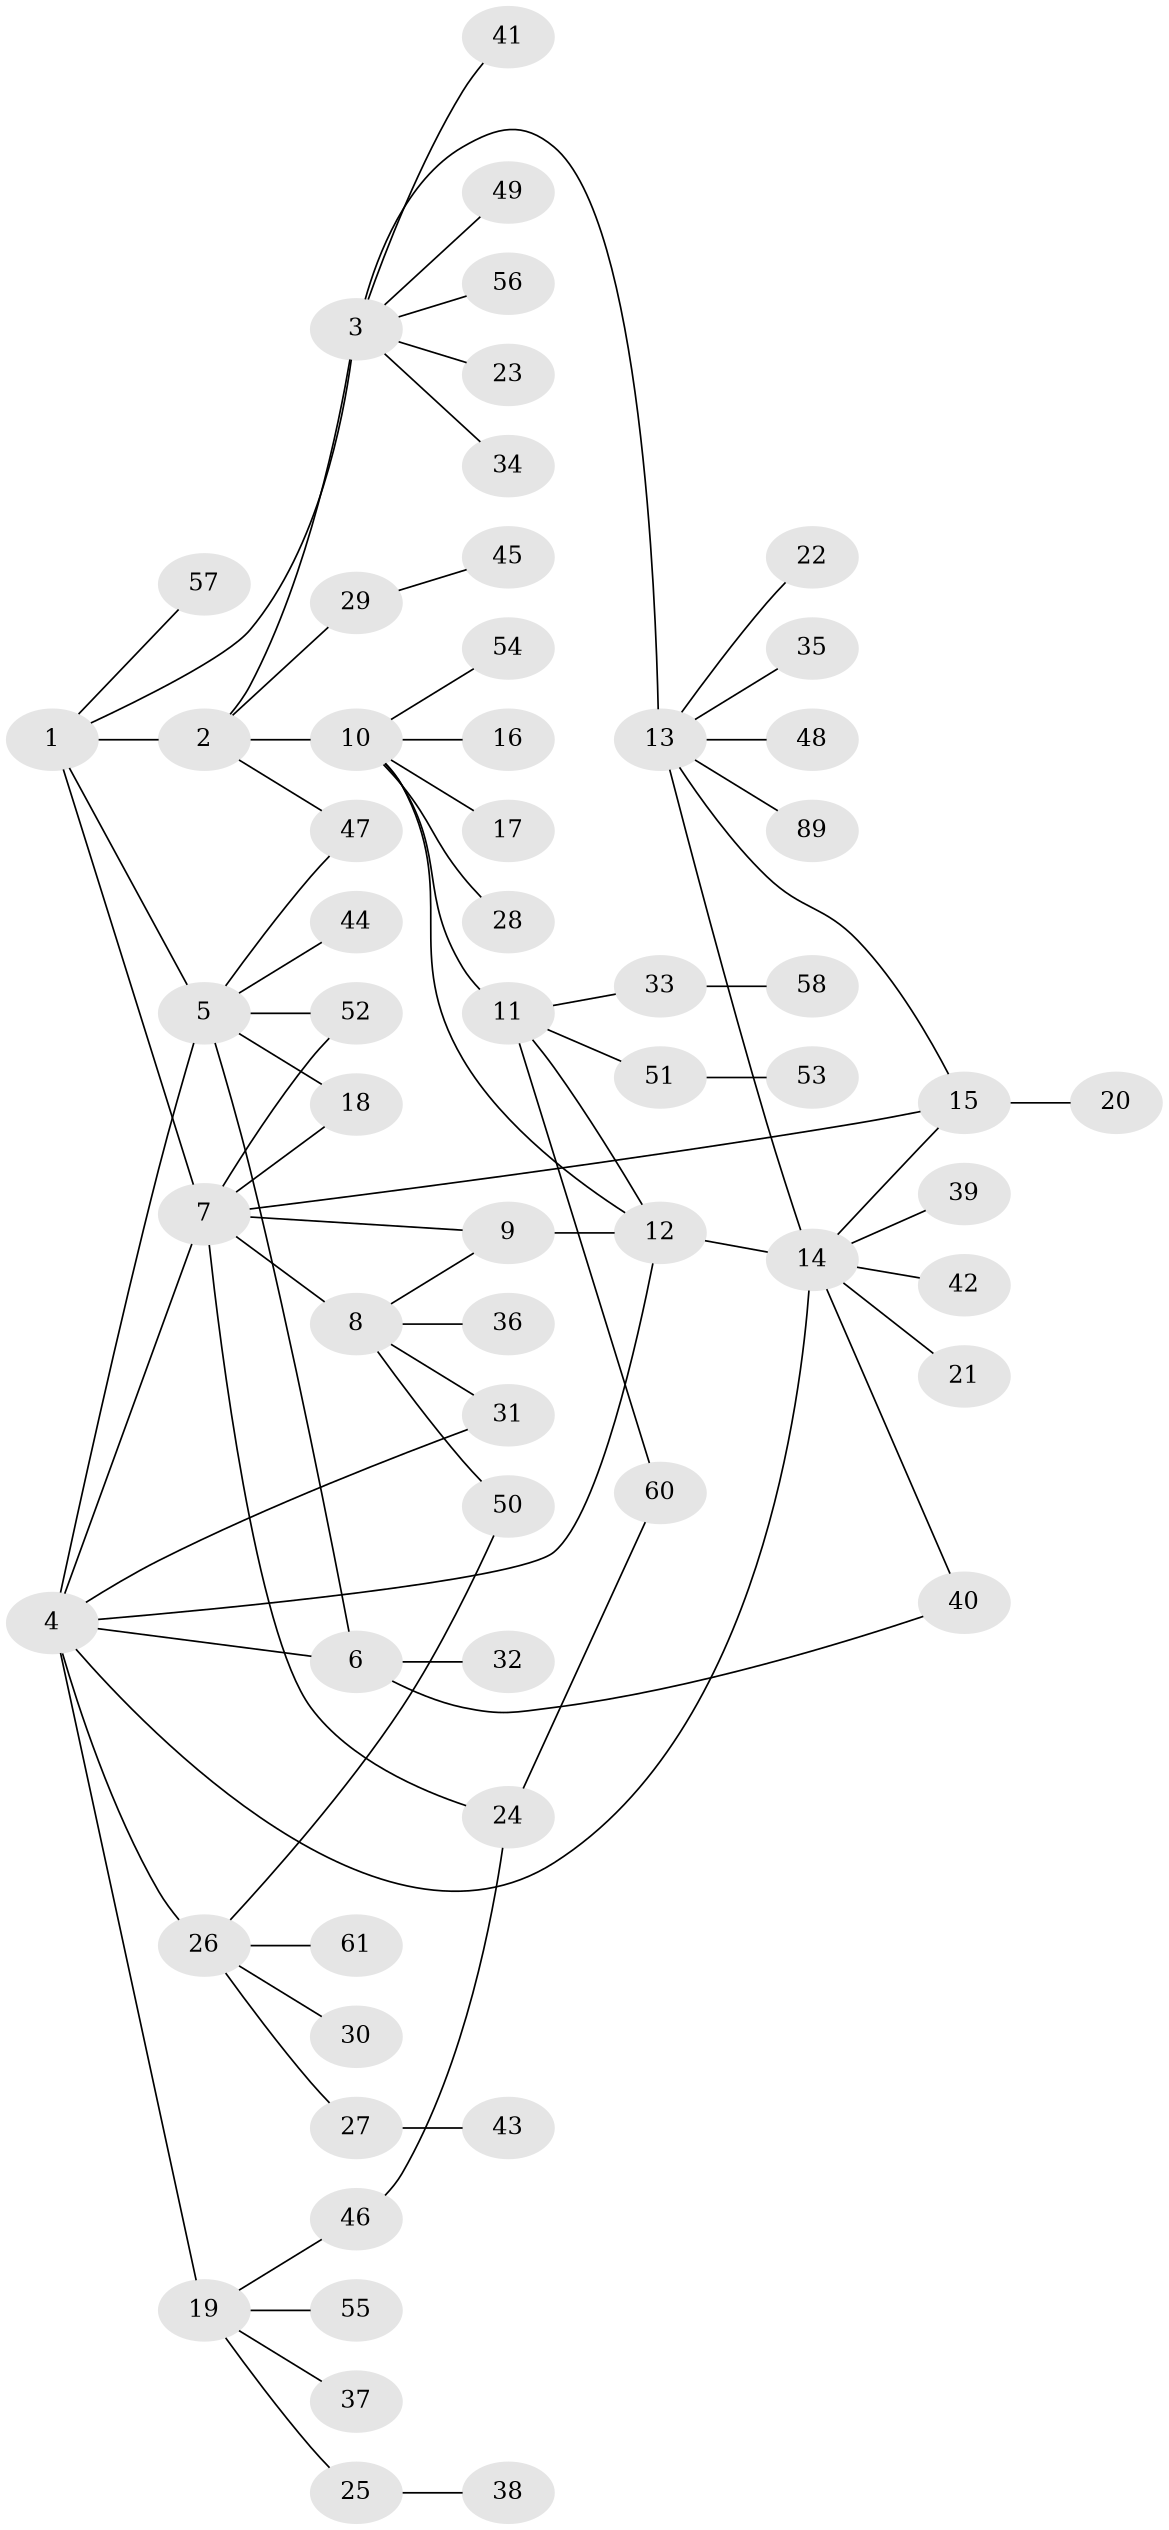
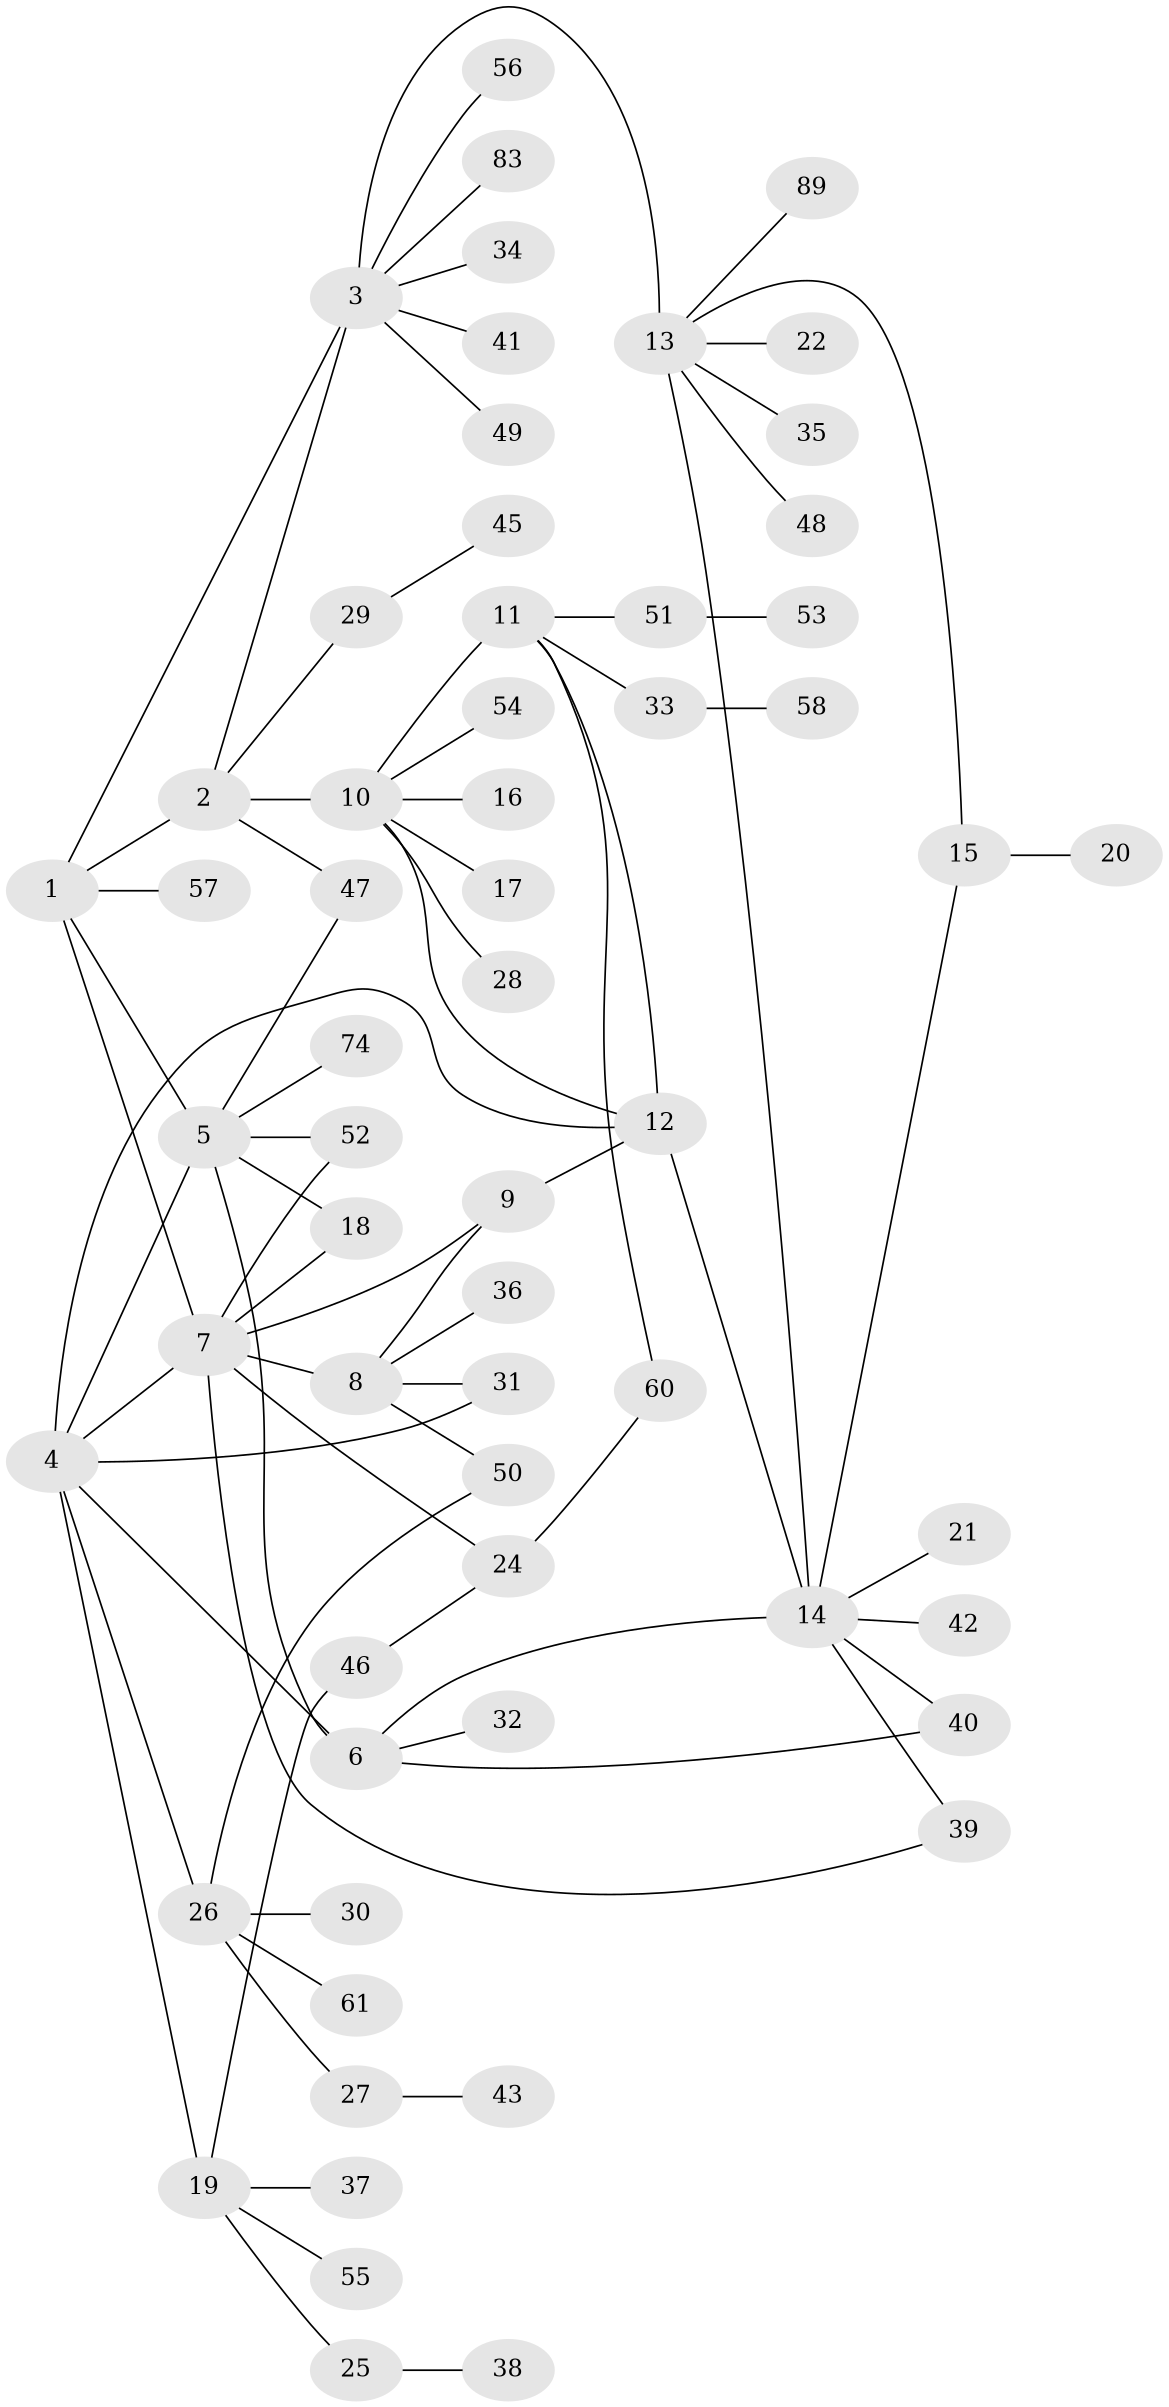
(508, 375) -> (508, 161)
(356, 922) -> (356, 1046)
(586, 1165) -> (392, 1853)
(586, 1837) -> (563, 1643)
